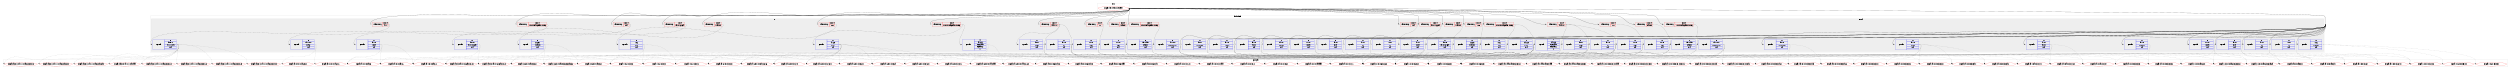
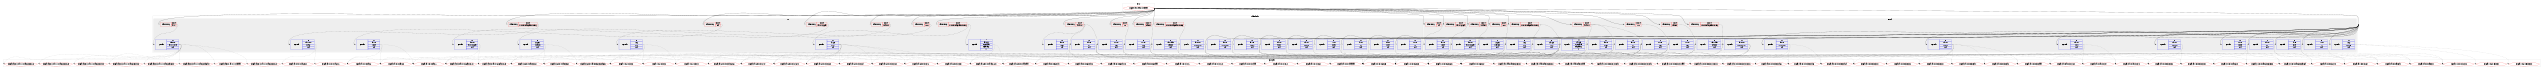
(593, 64) -> (527, 64)
none -> (2033, 64)
